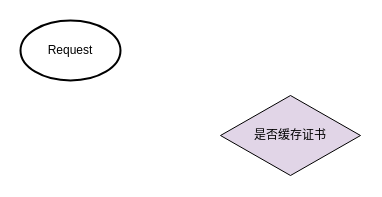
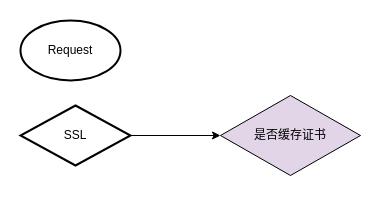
none -> (76, 136)
none -> (172, 136)
